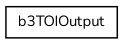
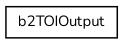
(62, 22) -> (62, 22)
